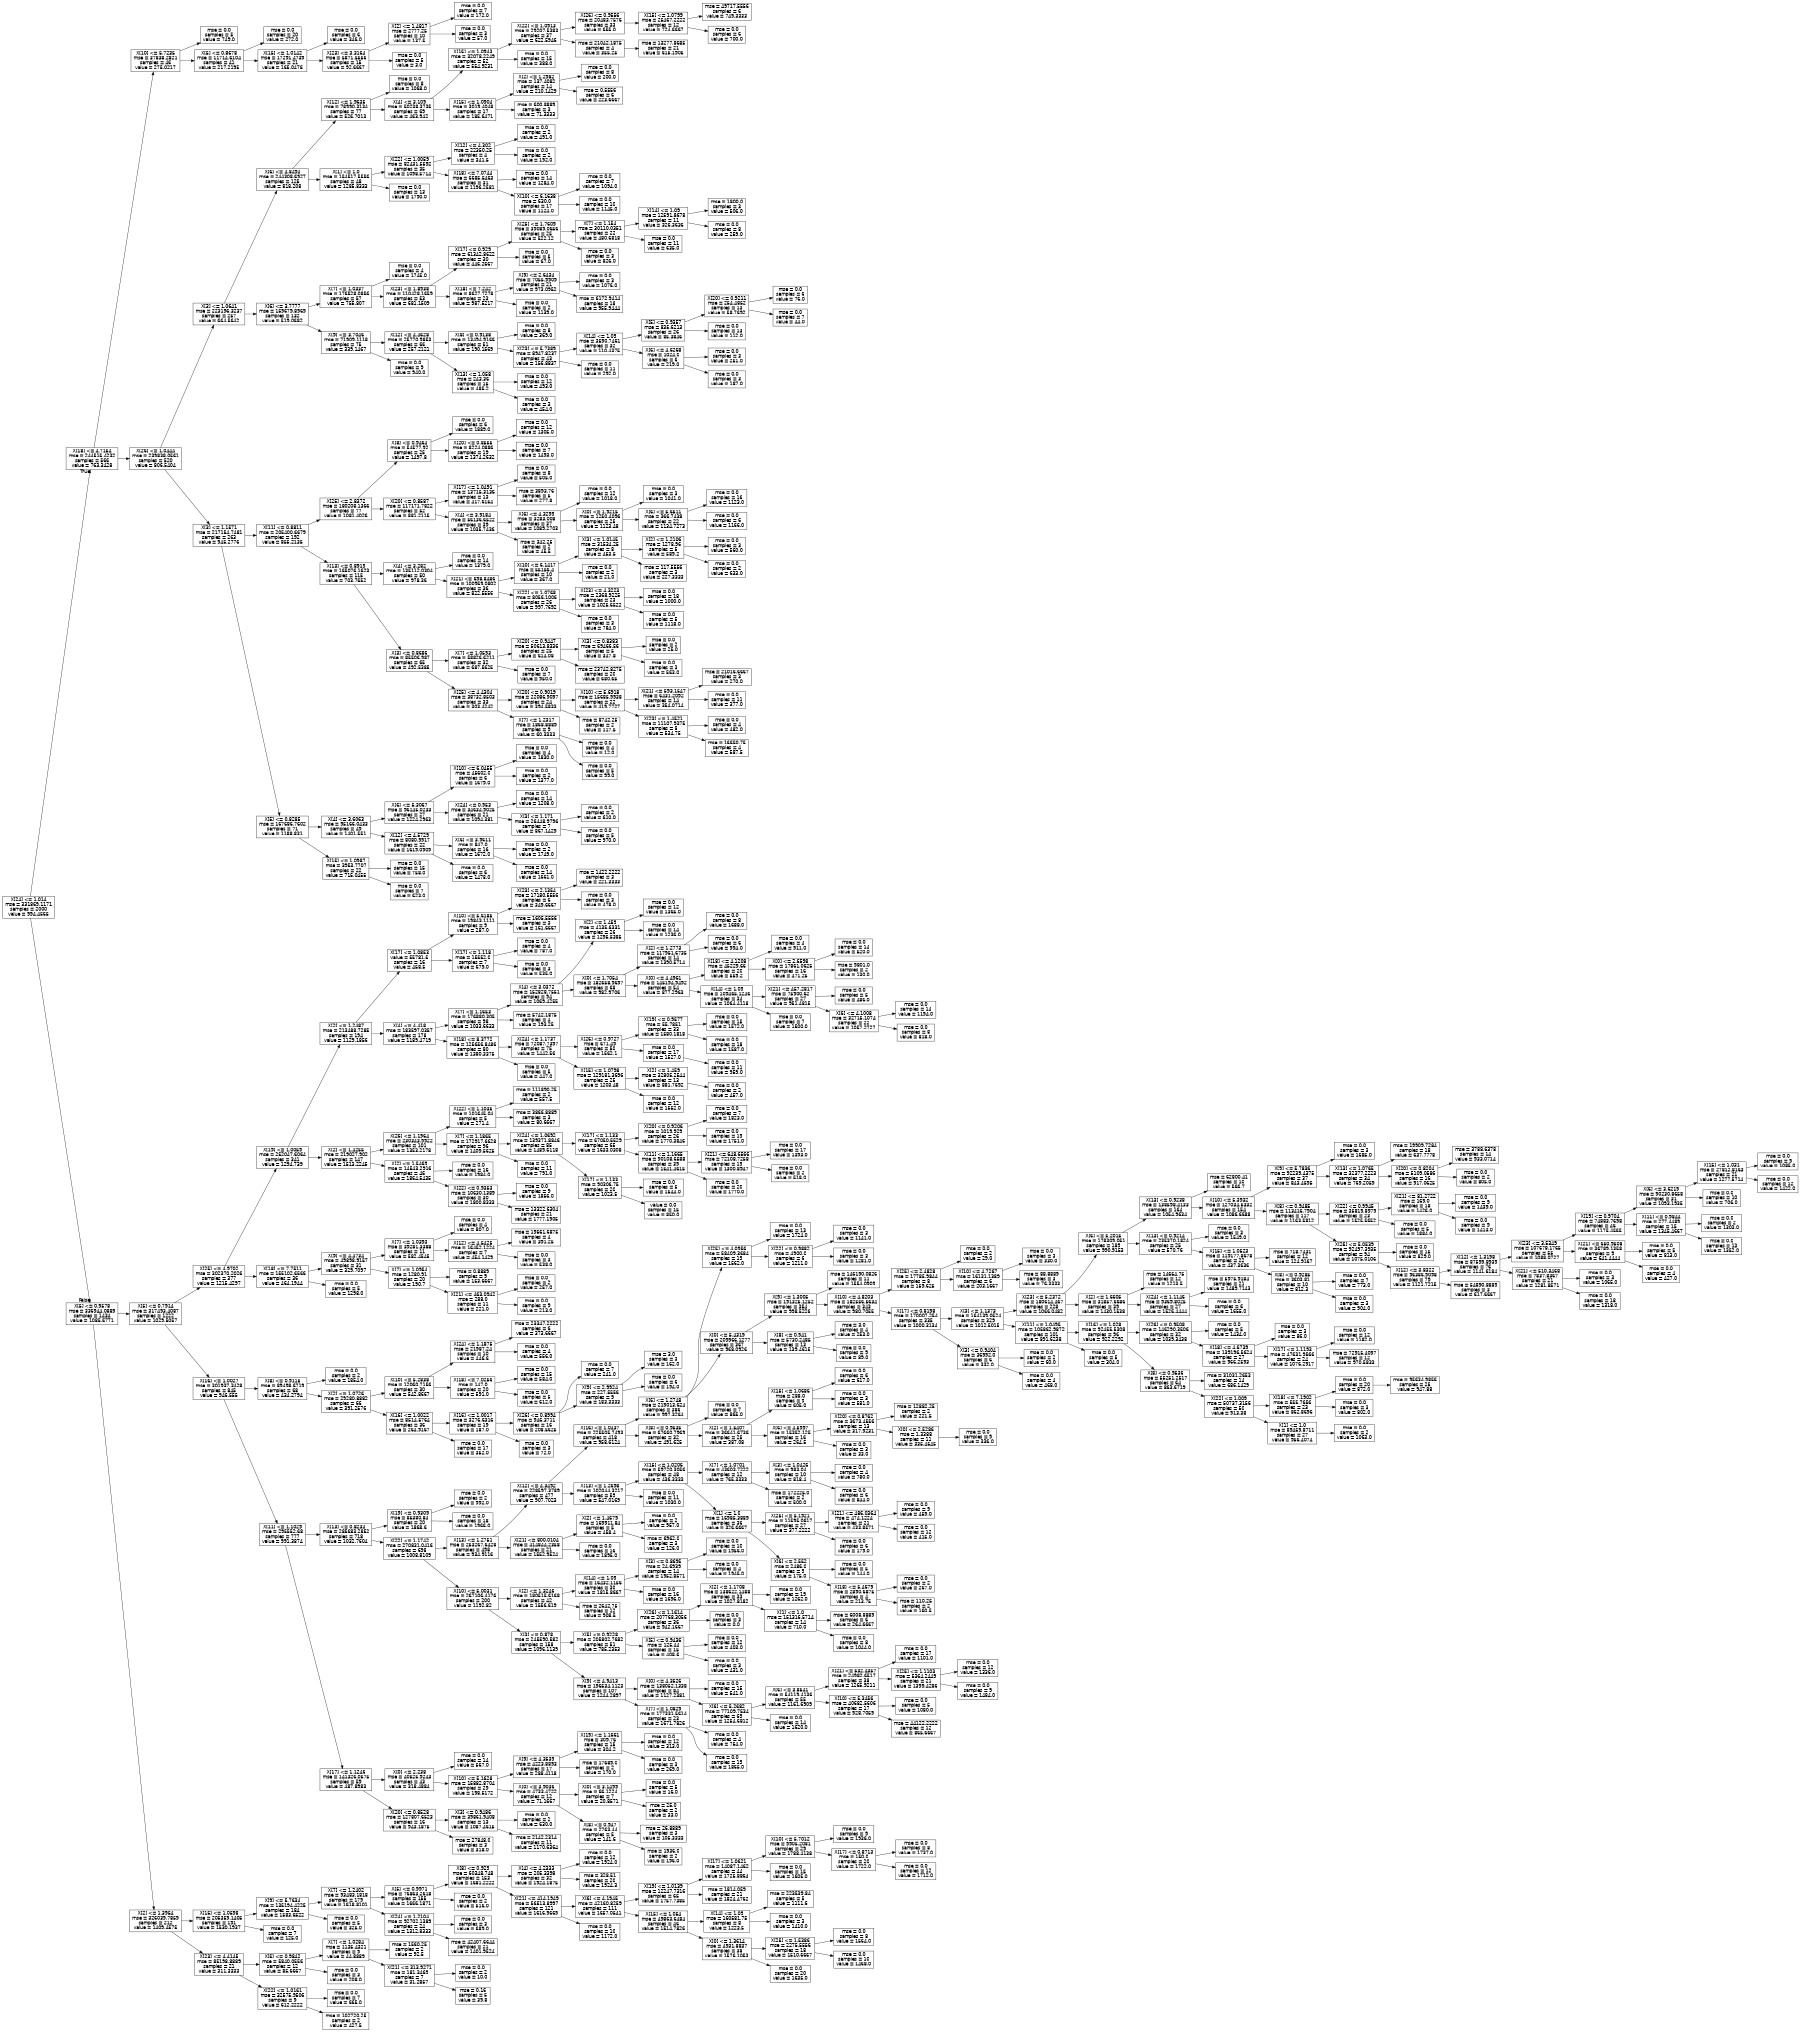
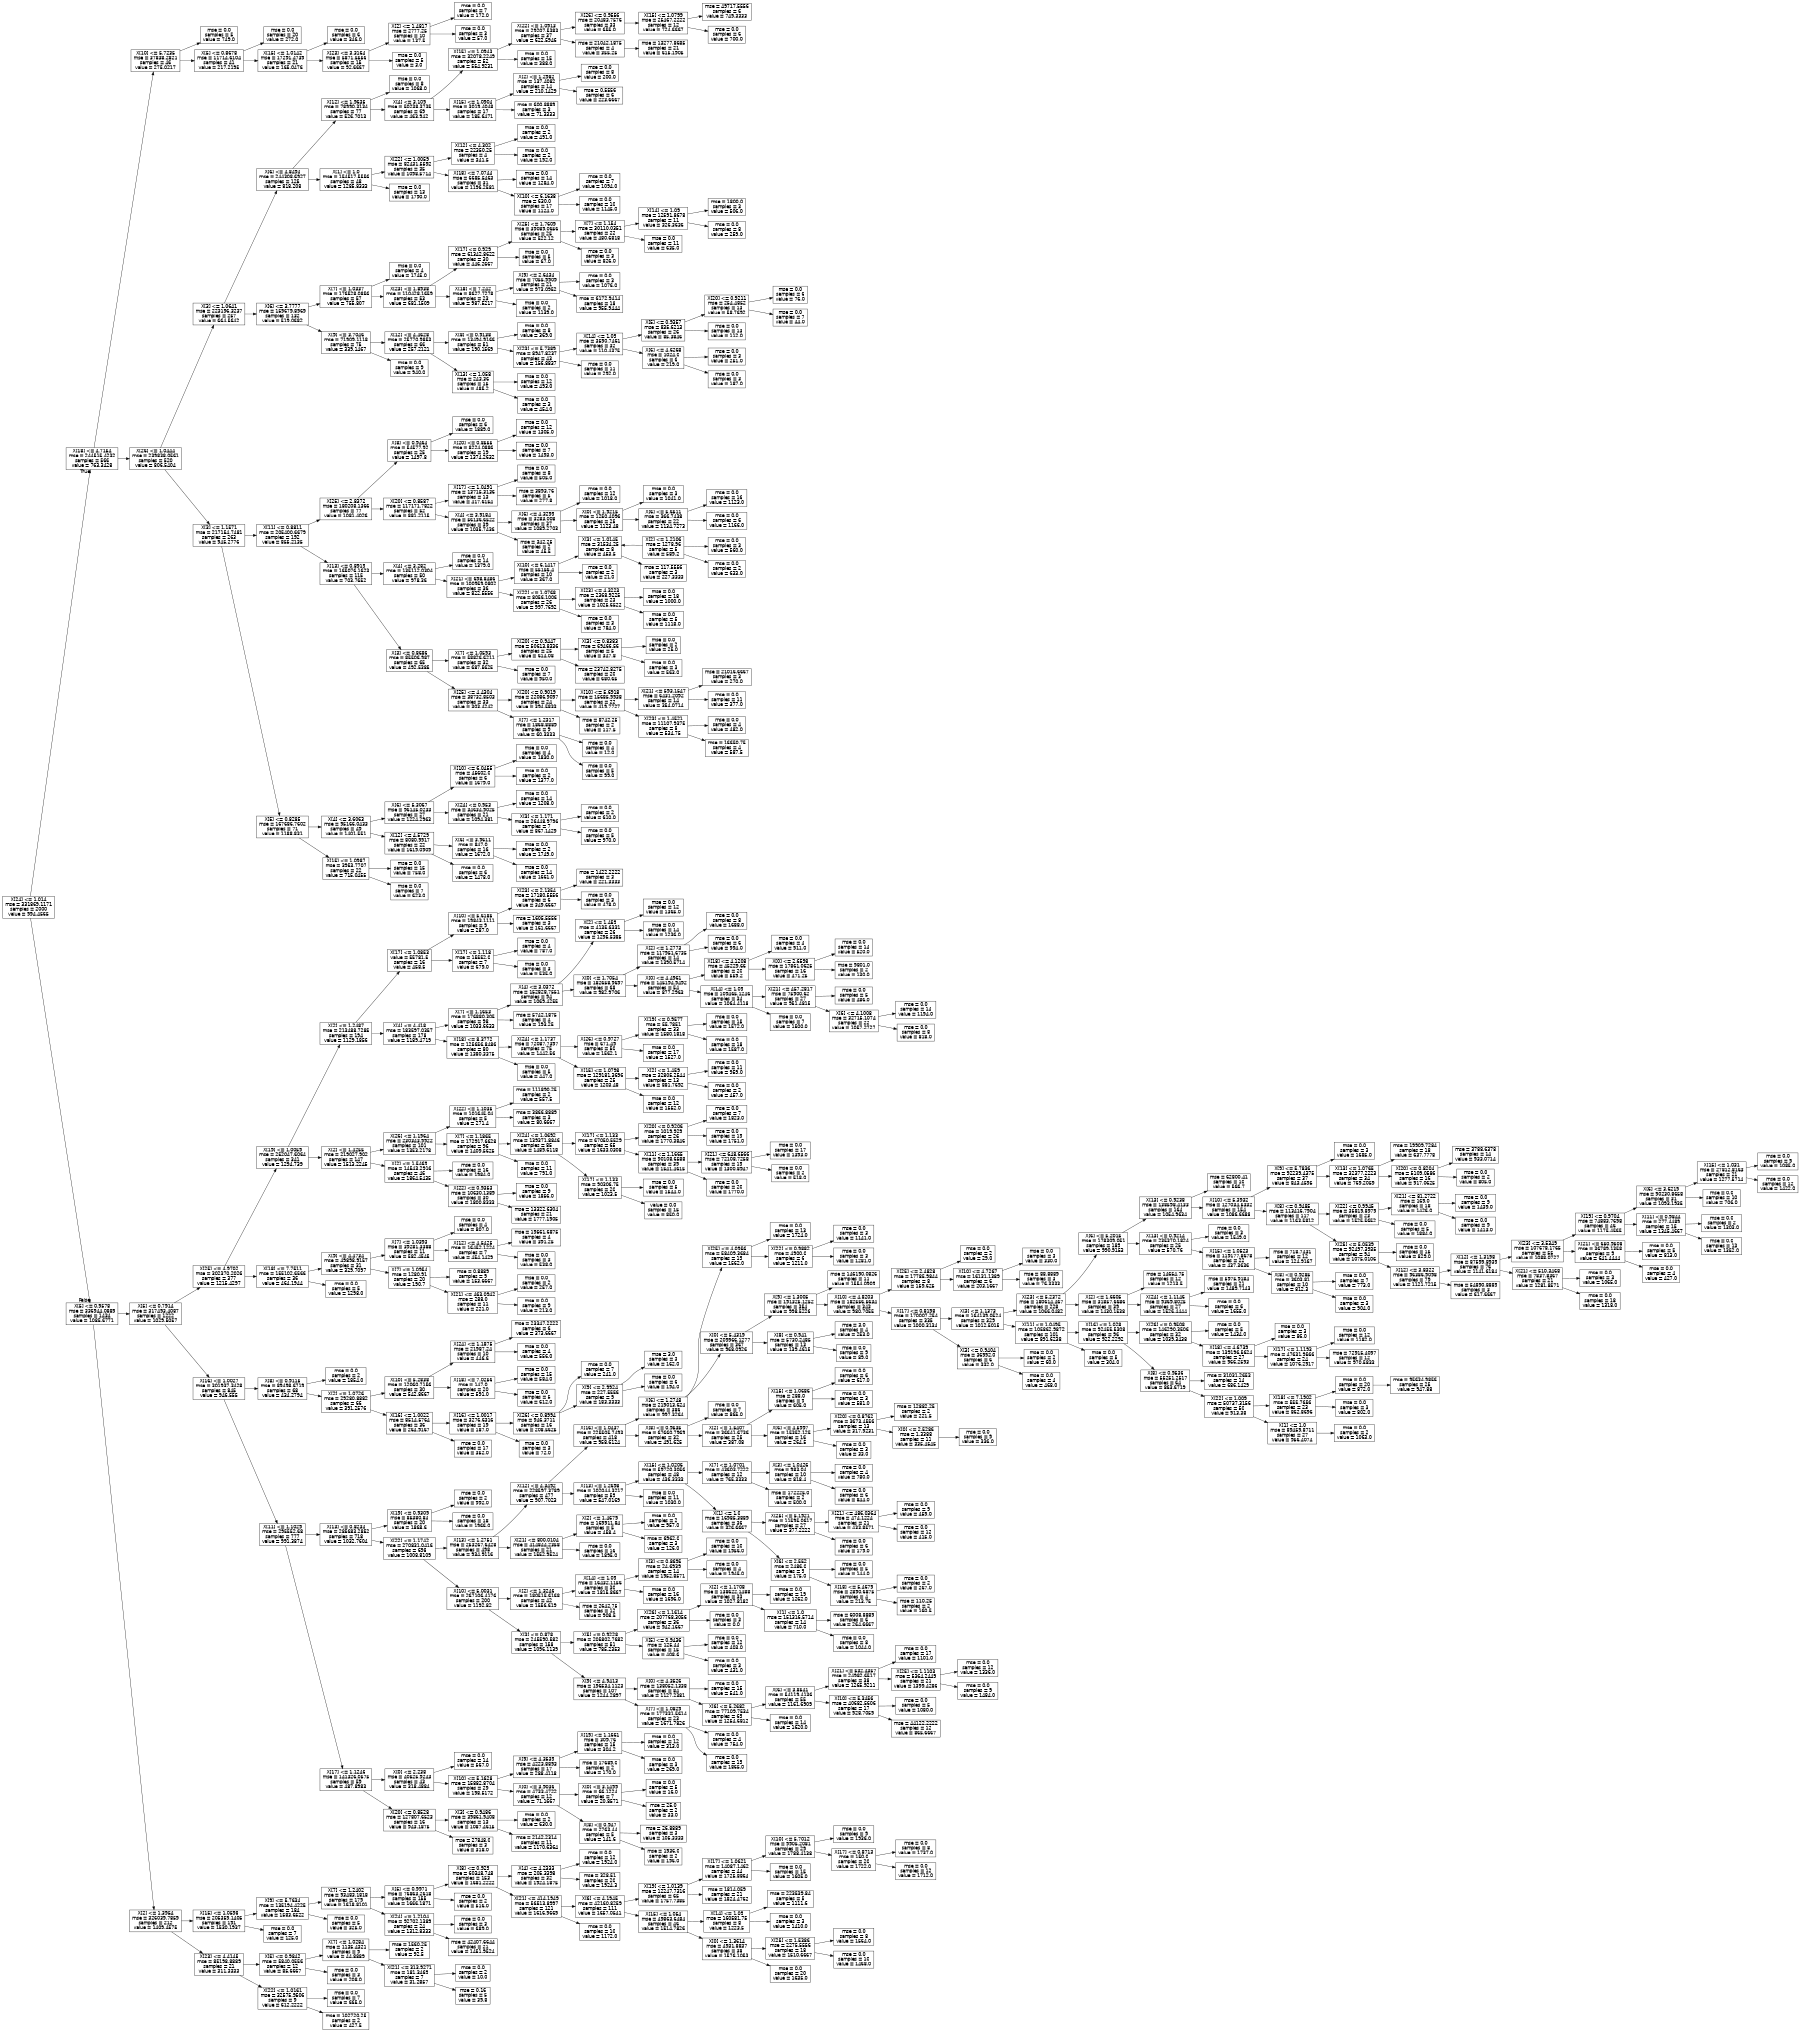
(630, 549) -> (634, 545)
(694, 1060) -> (696, 1073)
(473, 1947) -> (473, 1947)
